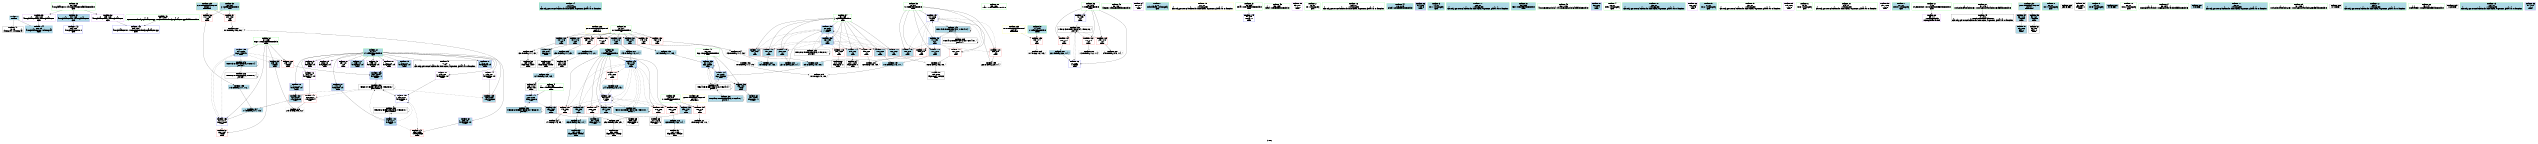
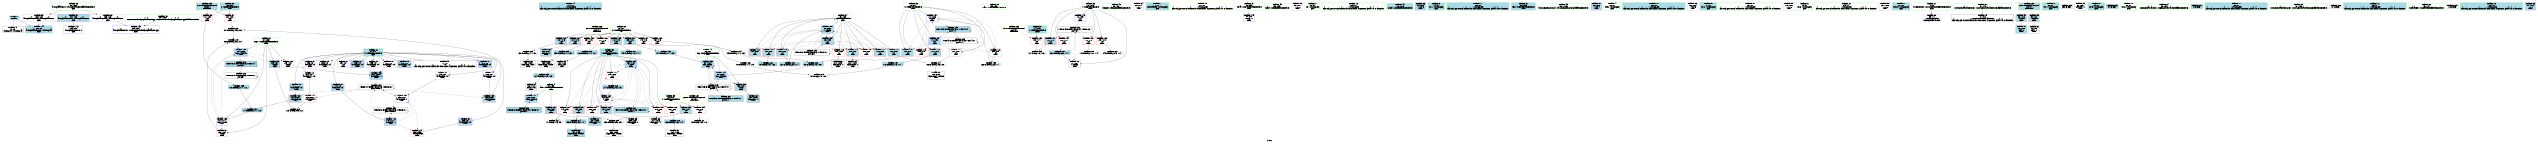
none -> (233, 41)
none -> (1050, 41)
(871, 64) -> none
